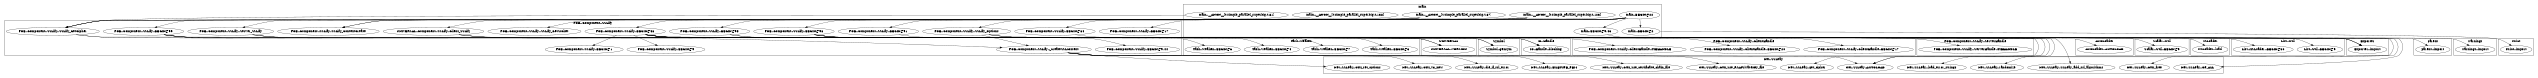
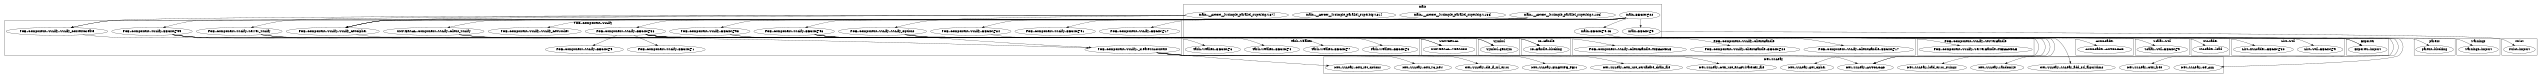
(1641, 31) -> (1641, 31)
(1630, 37) -> none
(746, 40) -> (735, 39)
(1137, 49) -> none
(2433, 49) -> (2435, 49)
